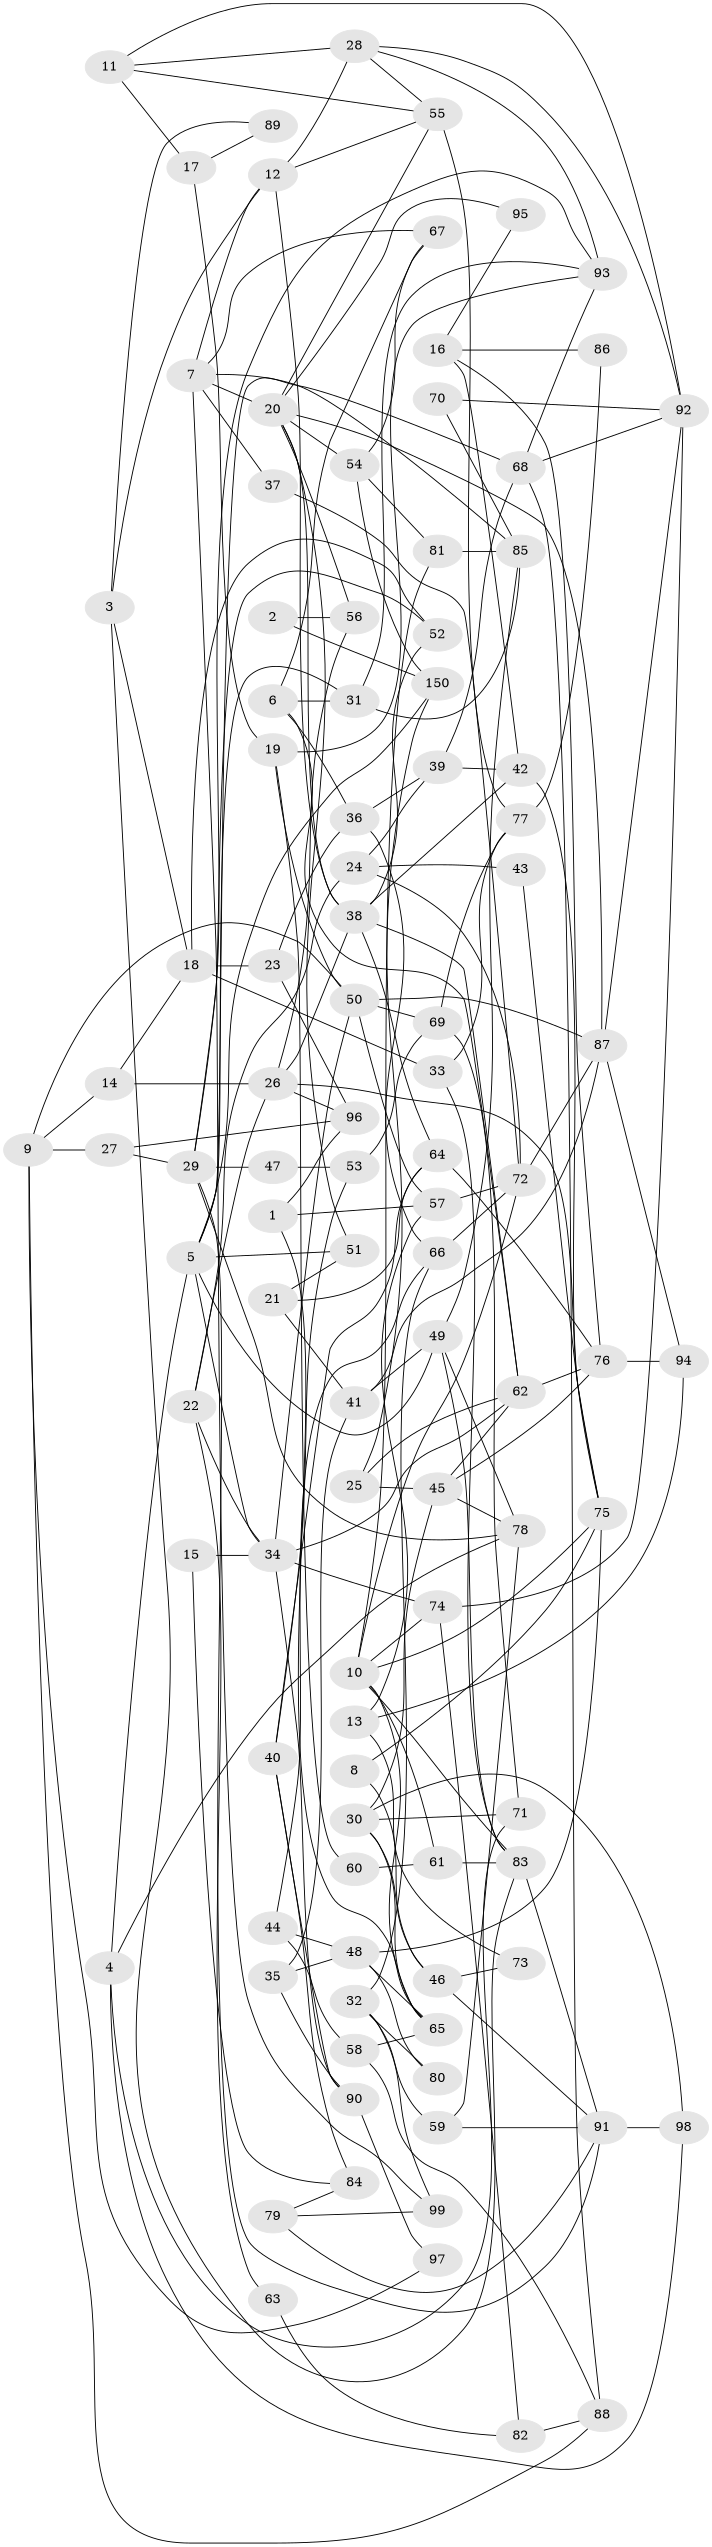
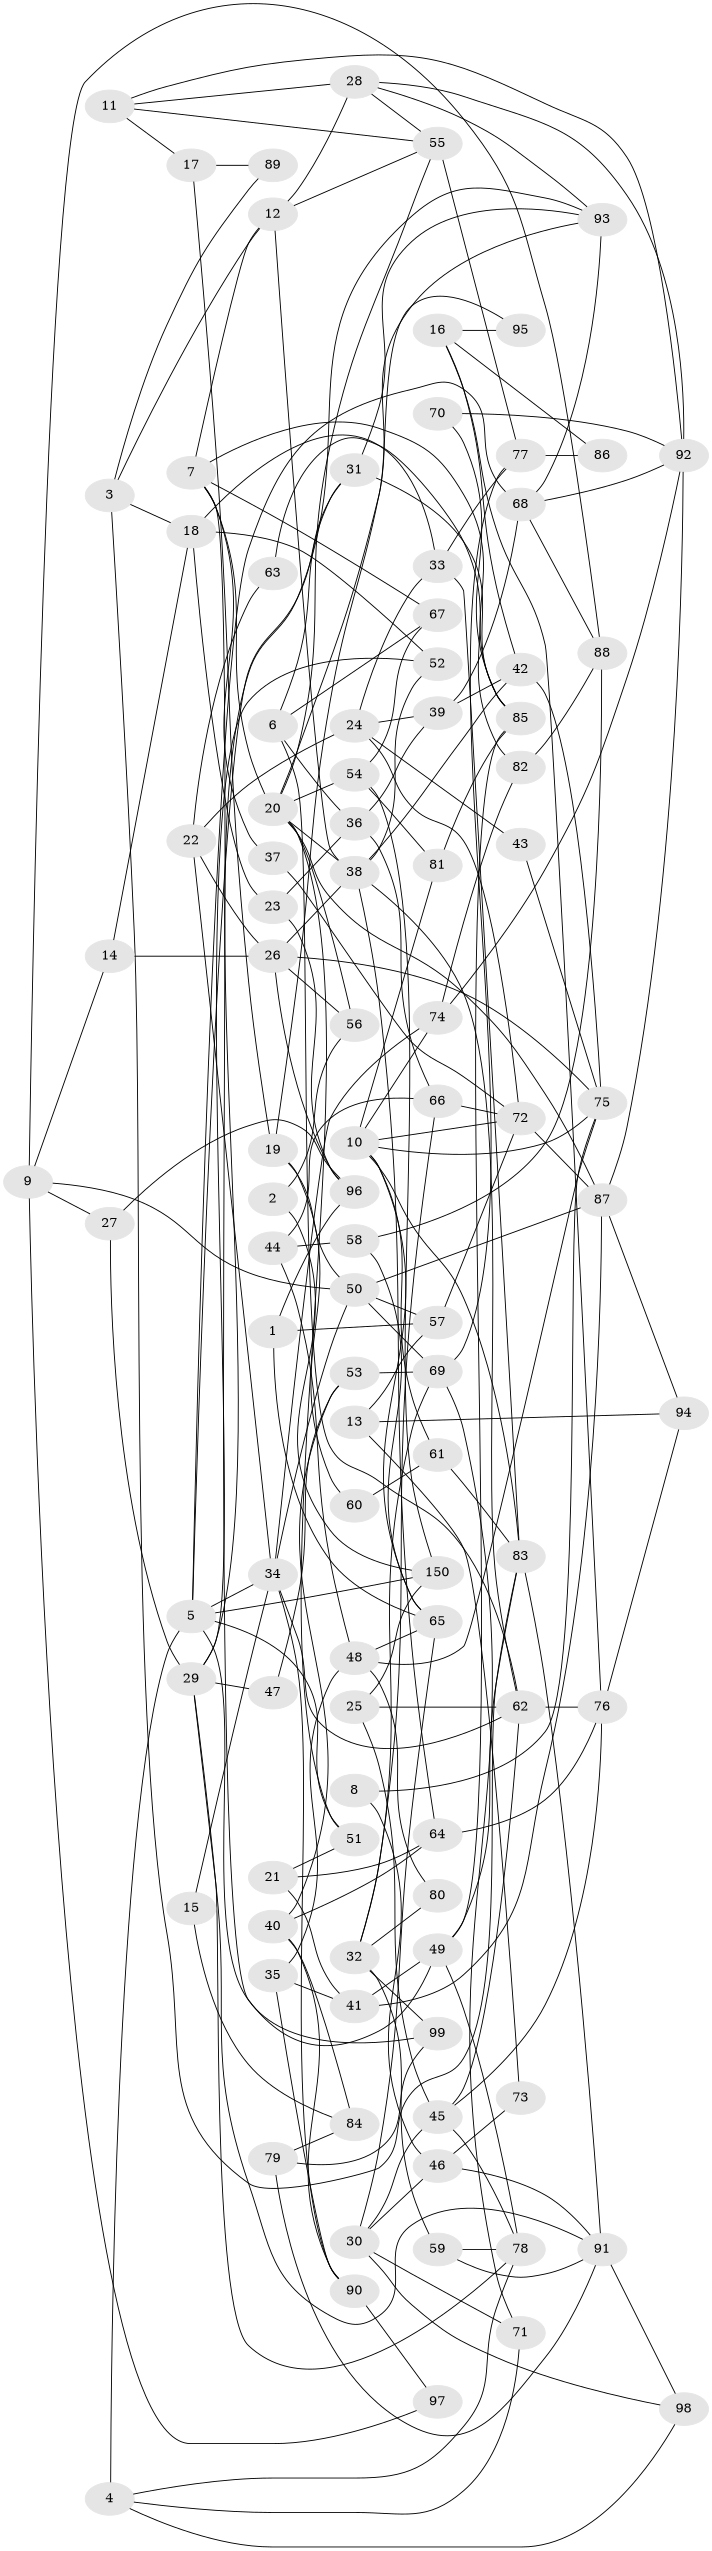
none -> (385, 641)
none -> (391, 1677)
